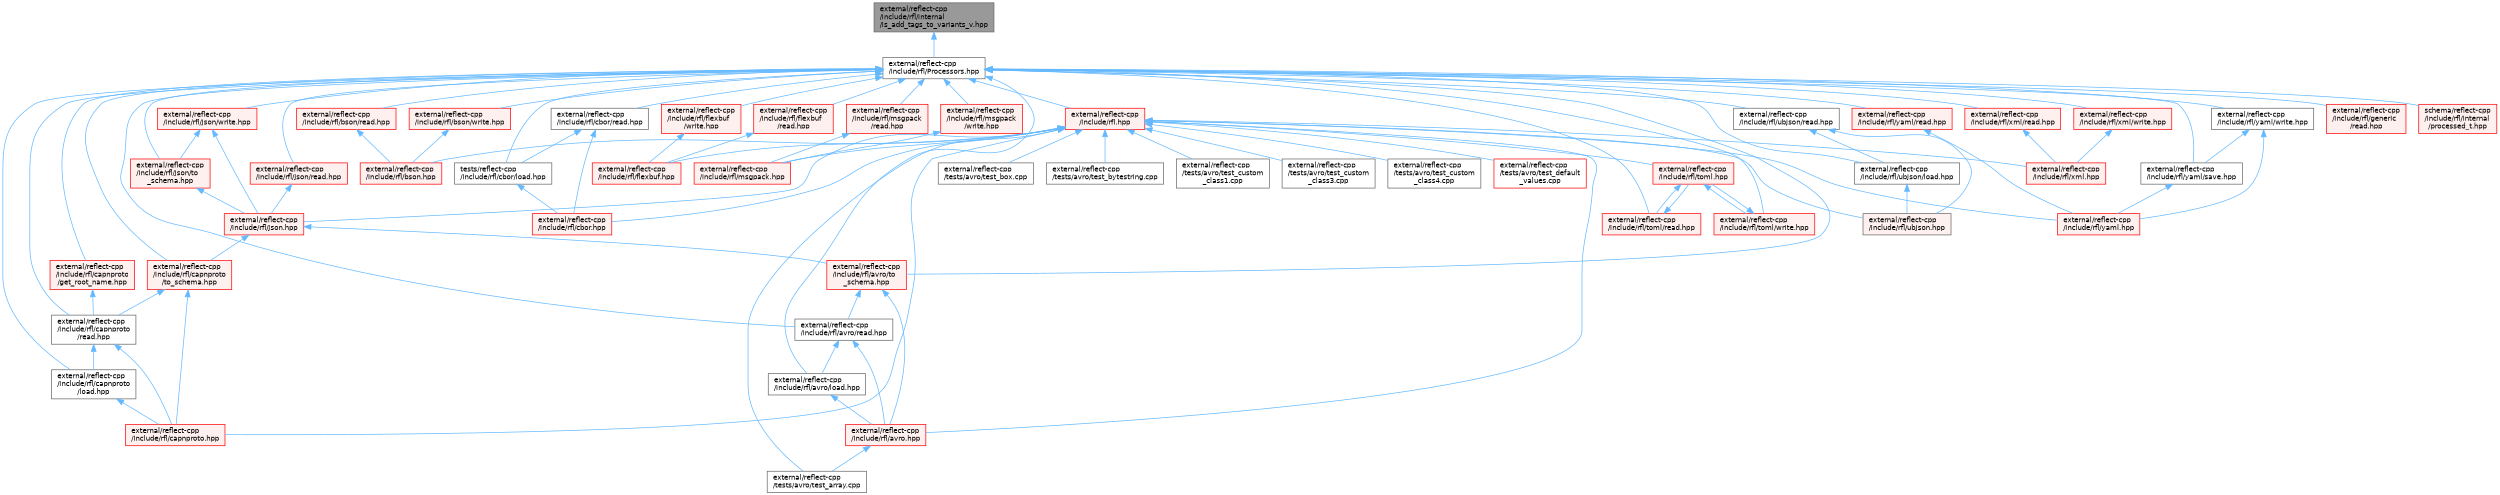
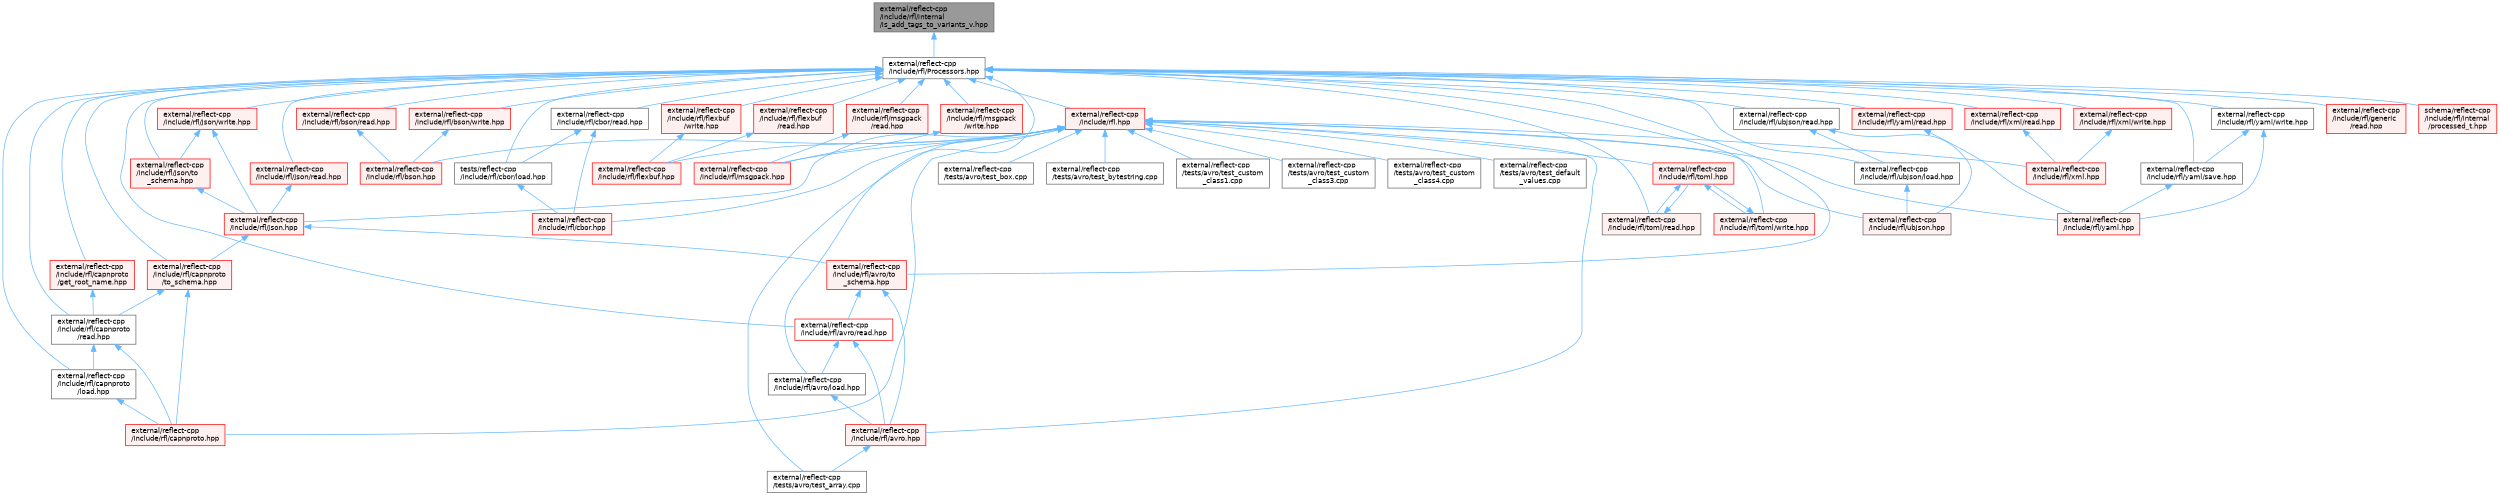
(1540, 174) -> (1540, 174)
(1652, 224) -> (1652, 224)
(844, 330) -> (844, 330)
